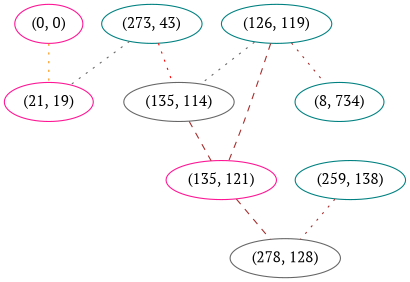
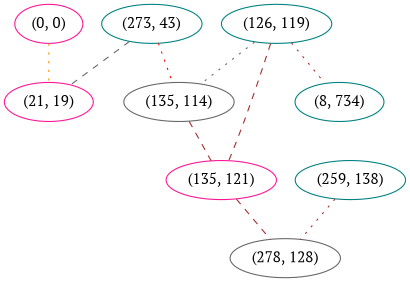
(100, 63) -> (100, 63)
